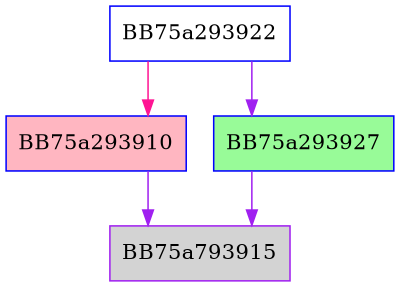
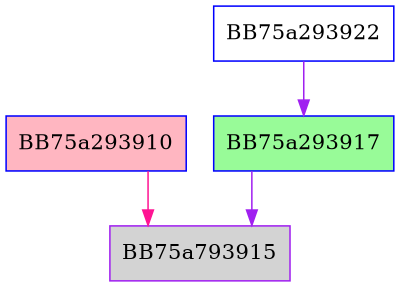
(148, 81) -> none
(304, 143) -> (304, 143)
(148, 191) -> (148, 191)
